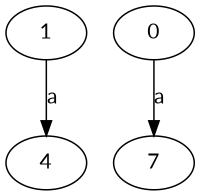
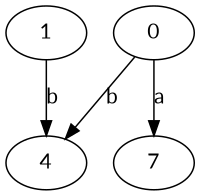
none -> (105, 92)
(52, 98) -> (52, 98)
